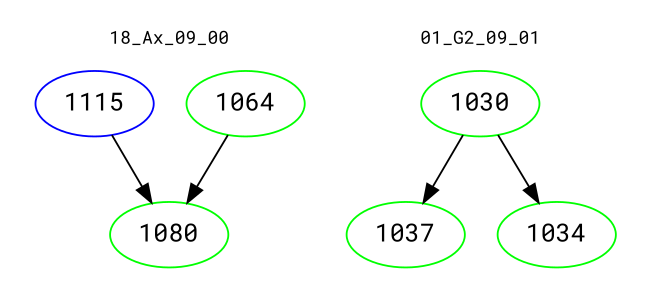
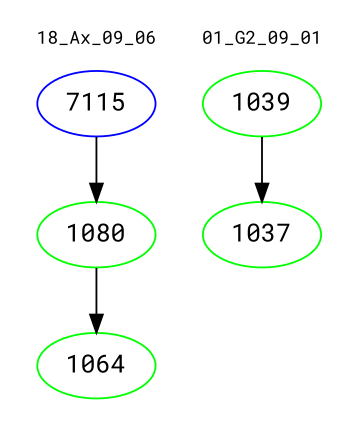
(170, 39) -> (97, 39)
(95, 104) -> (96, 104)
(480, 104) -> (262, 104)
(212, 161) -> (96, 291)
(557, 235) -> none
